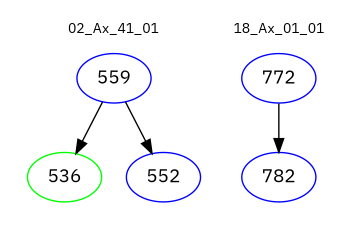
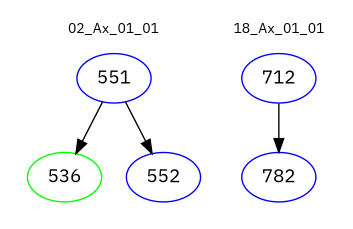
(114, 30) -> (114, 30)
(114, 78) -> (114, 78)
(279, 78) -> (279, 78)
